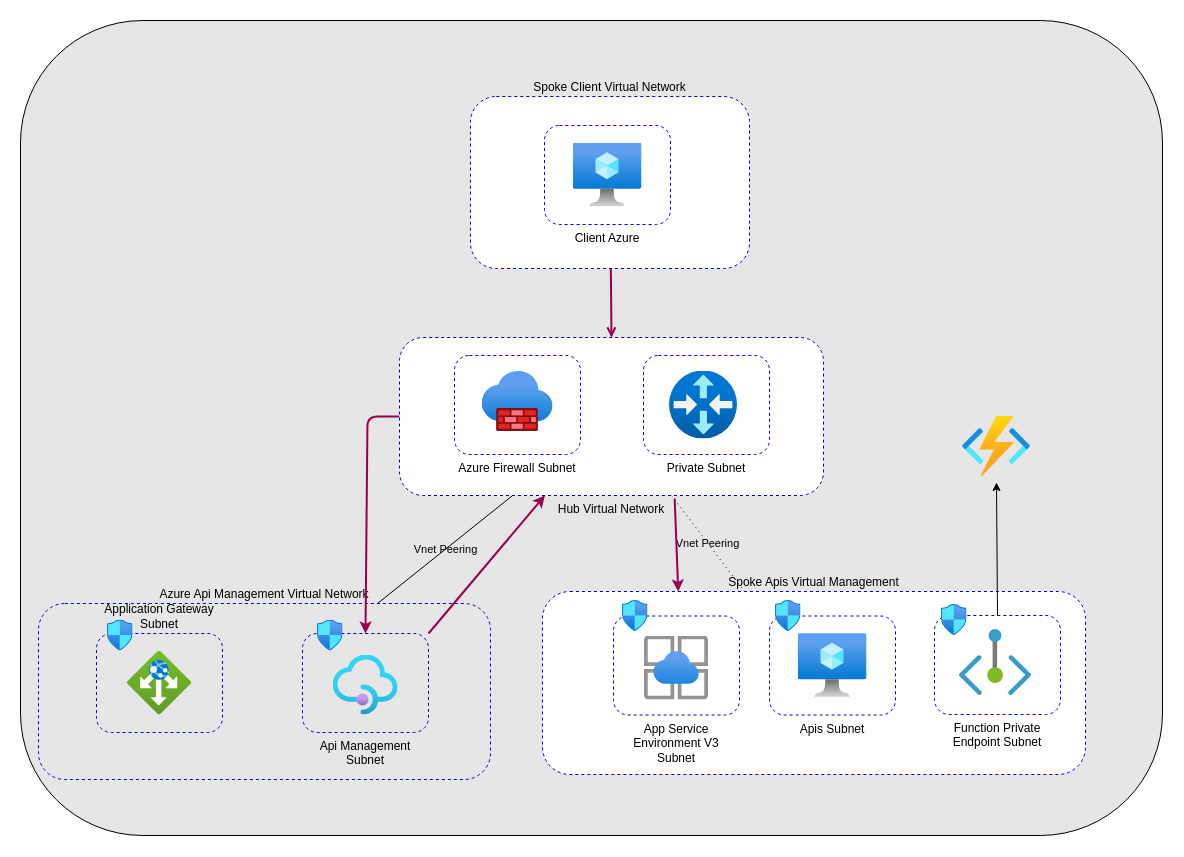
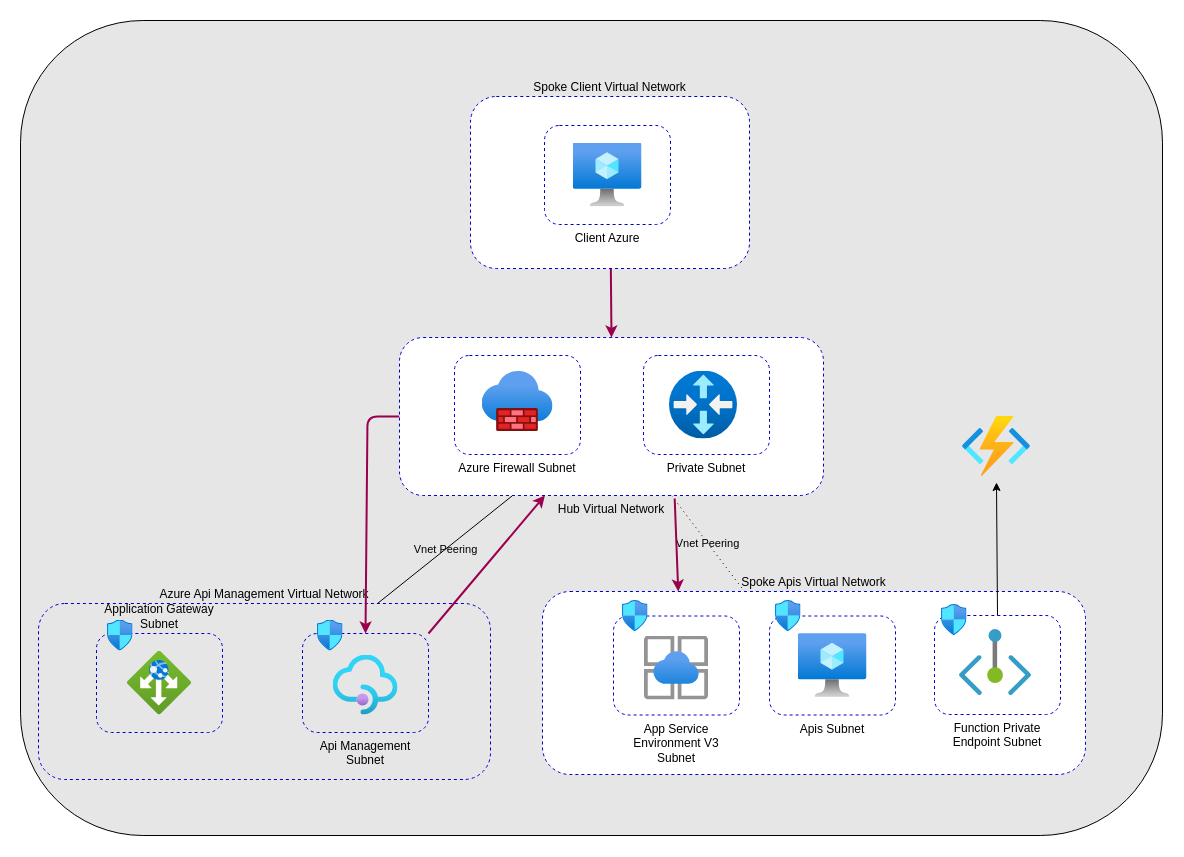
(611, 328) -> (611, 327)
(814, 581) -> (814, 581)
